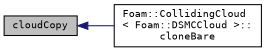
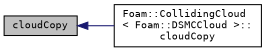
(188, 26) -> (188, 26)
